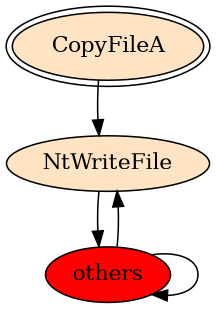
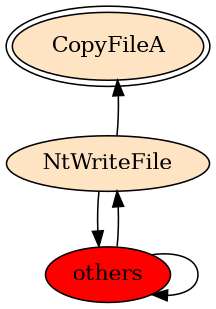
(98, 100) -> (118, 116)
